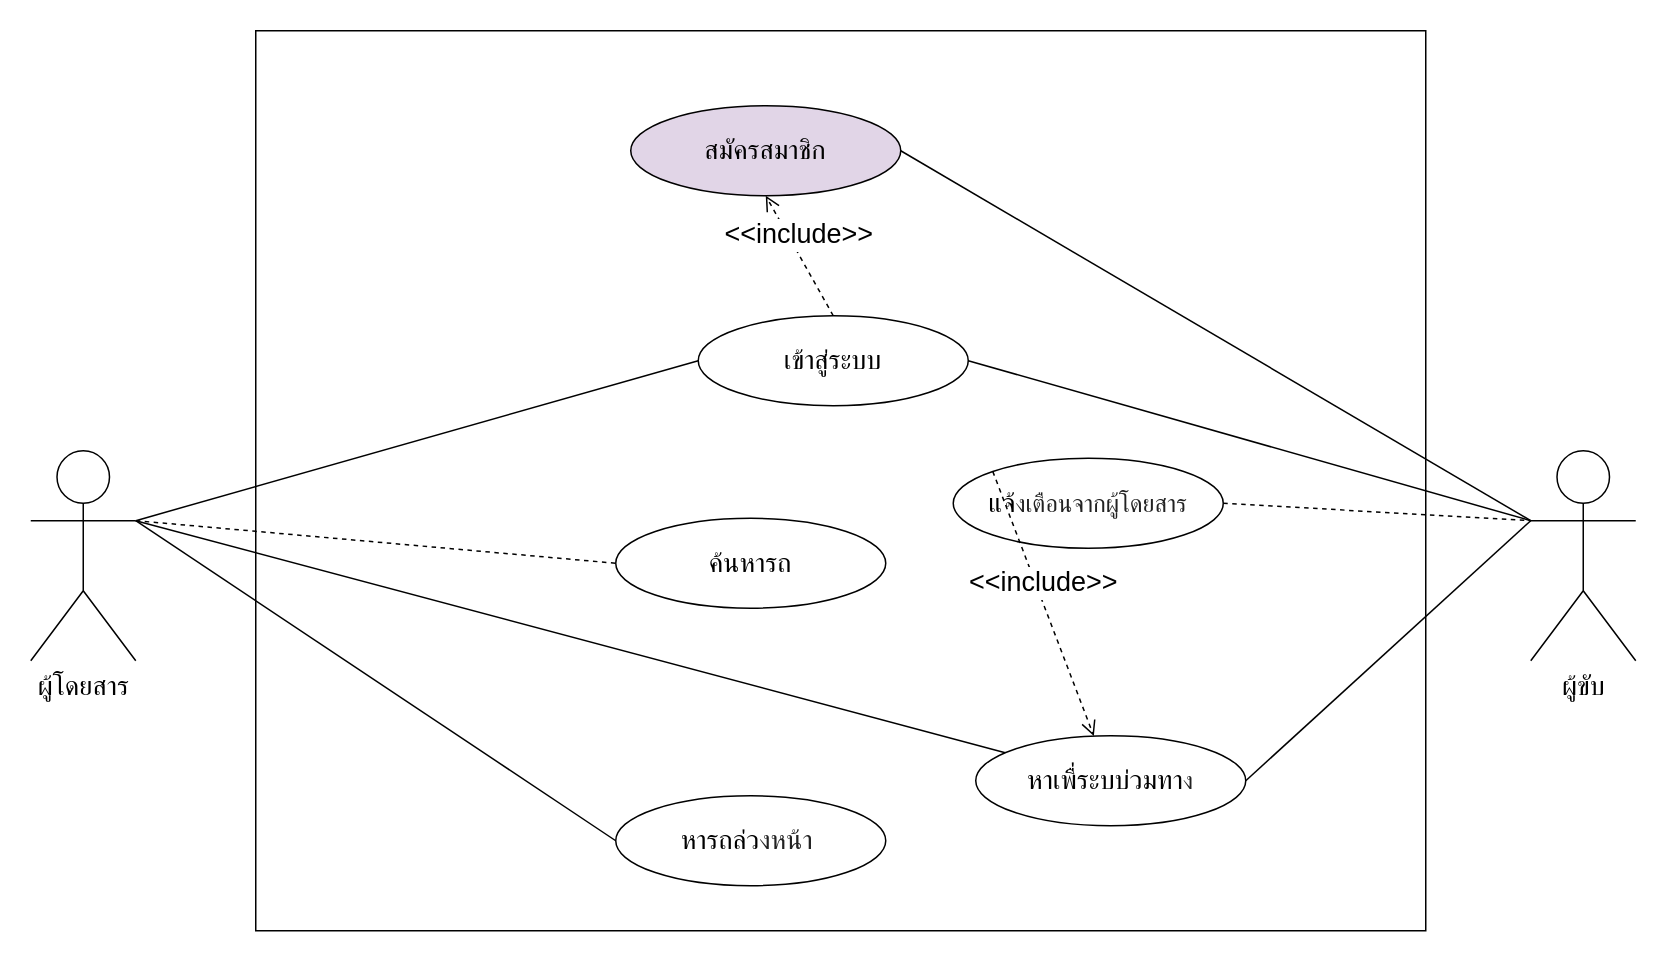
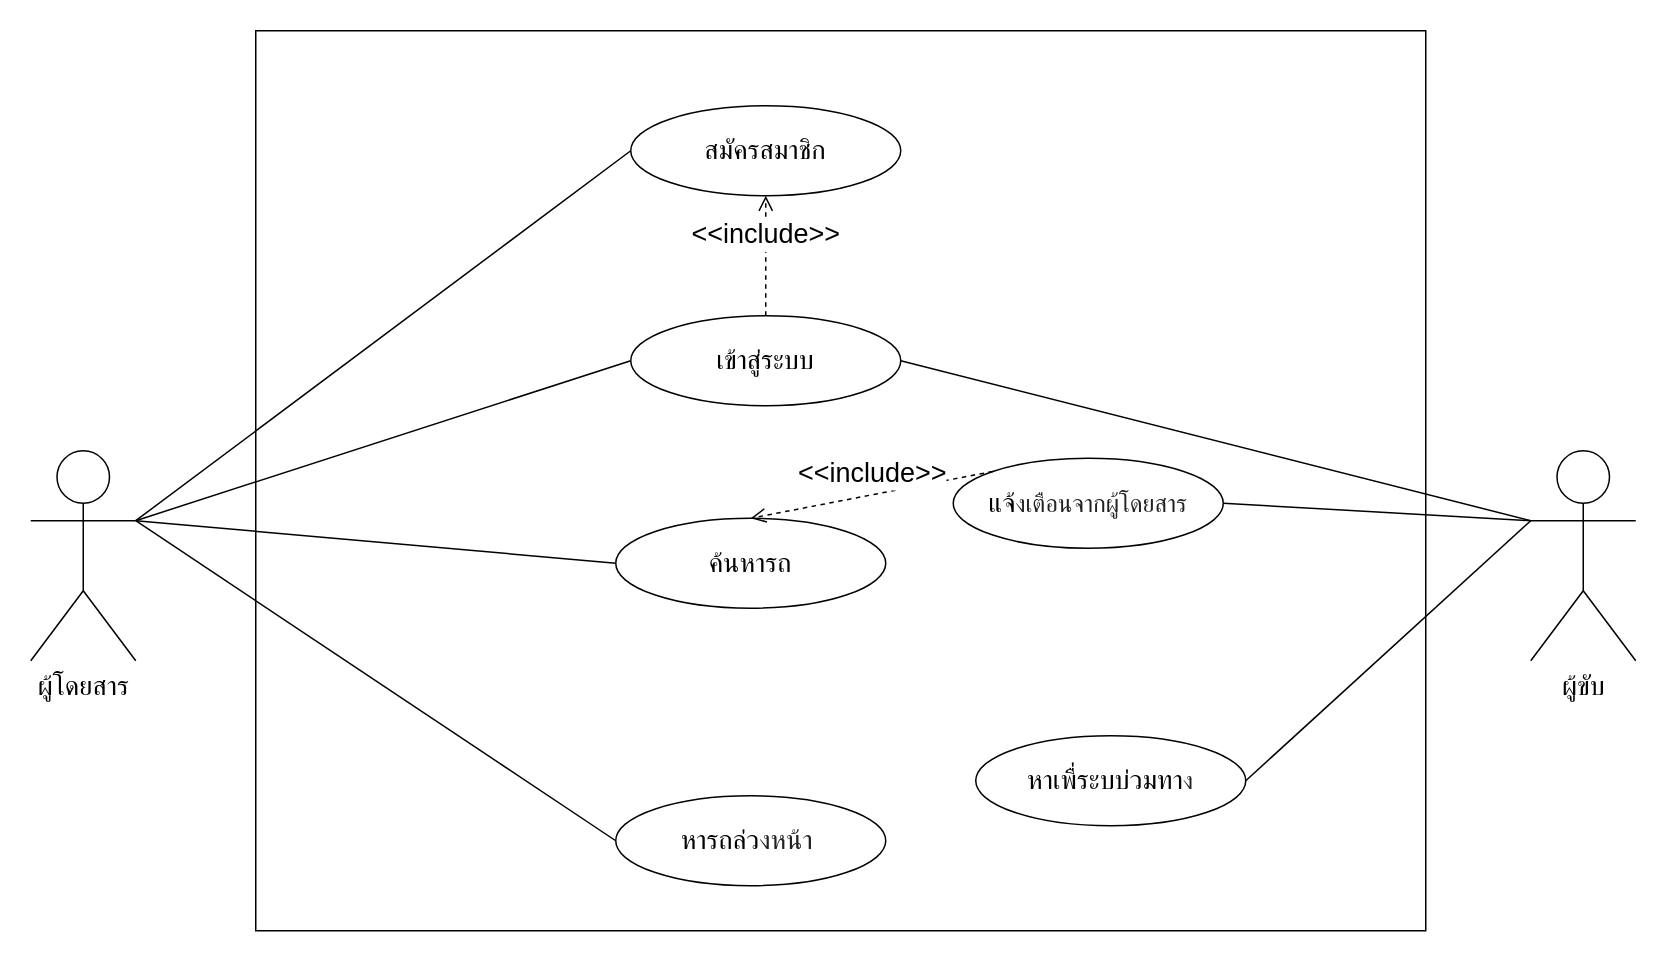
(766, 151) -> (766, 151)
(1212, 334) -> none
(833, 361) -> (766, 361)
(1373, 512) -> (1373, 512)
(377, 542) -> (377, 542)
(1043, 602) -> (824, 504)
(574, 638) -> (386, 334)
